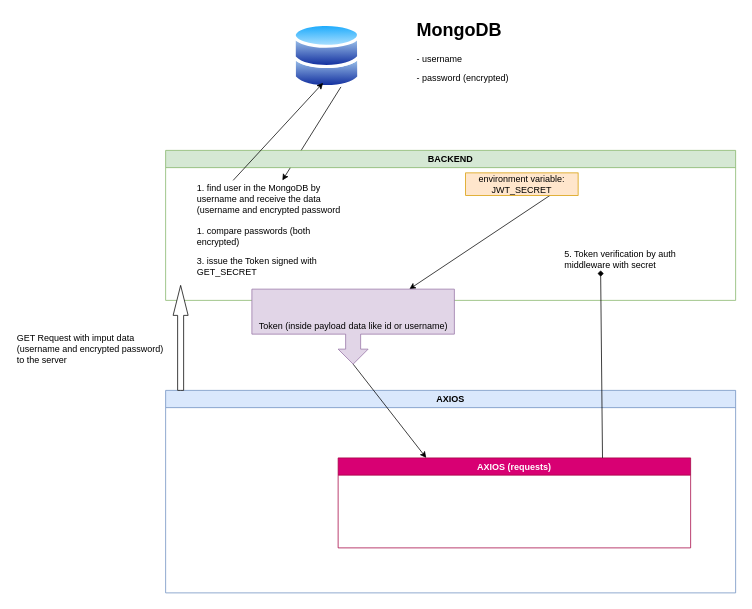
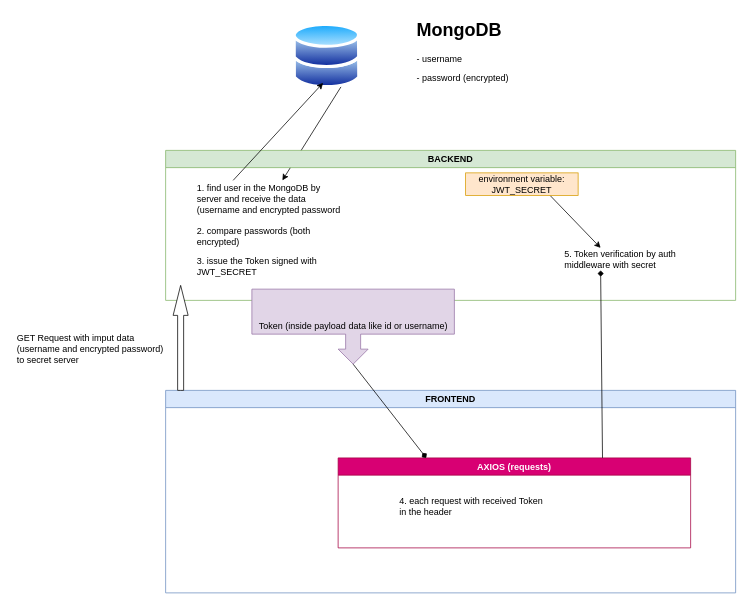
(271, 199) -> (271, 199)
(271, 237) -> (271, 237)
(481, 241) -> (563, 209)
(271, 267) -> (271, 267)
(91, 349) -> (91, 349)
(450, 399) -> (450, 399)
(422, 453) -> (422, 453)
none -> (473, 507)
